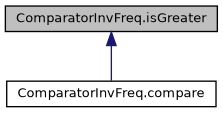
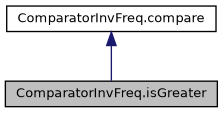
(111, 63) -> (111, 63)
